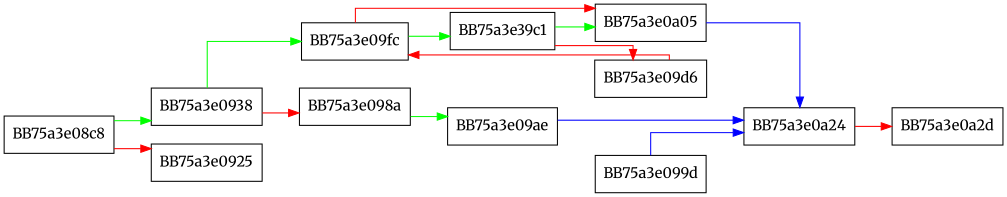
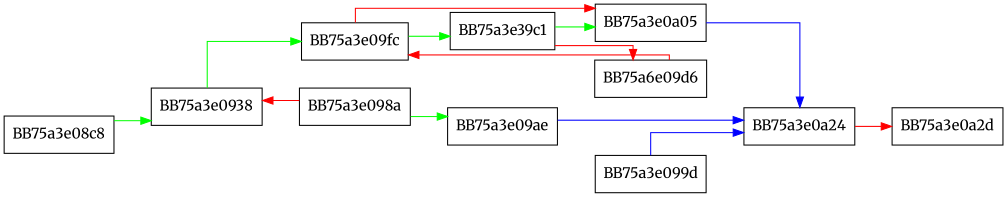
(651, 79) -> (651, 79)
(275, 113) -> (286, 101)
(207, 163) -> none
